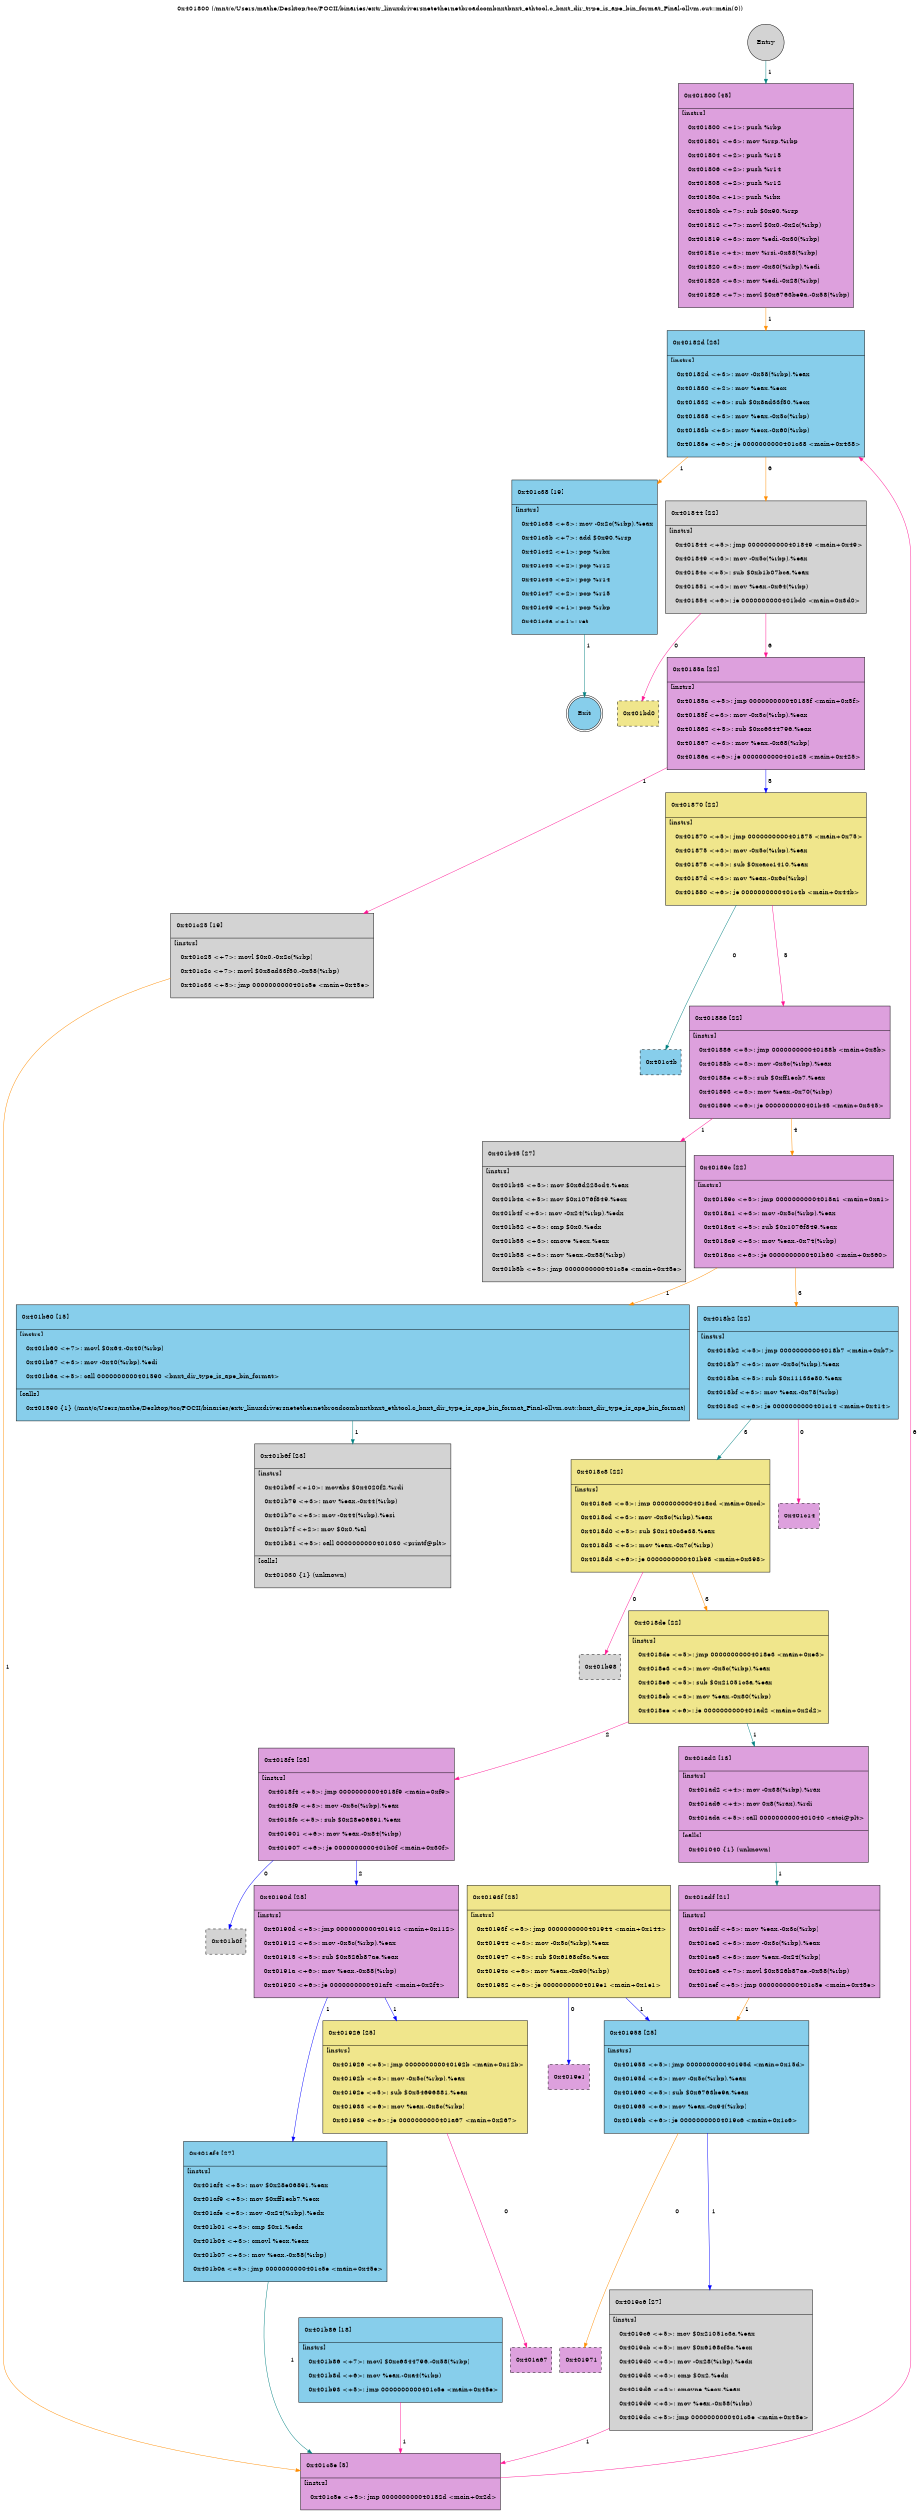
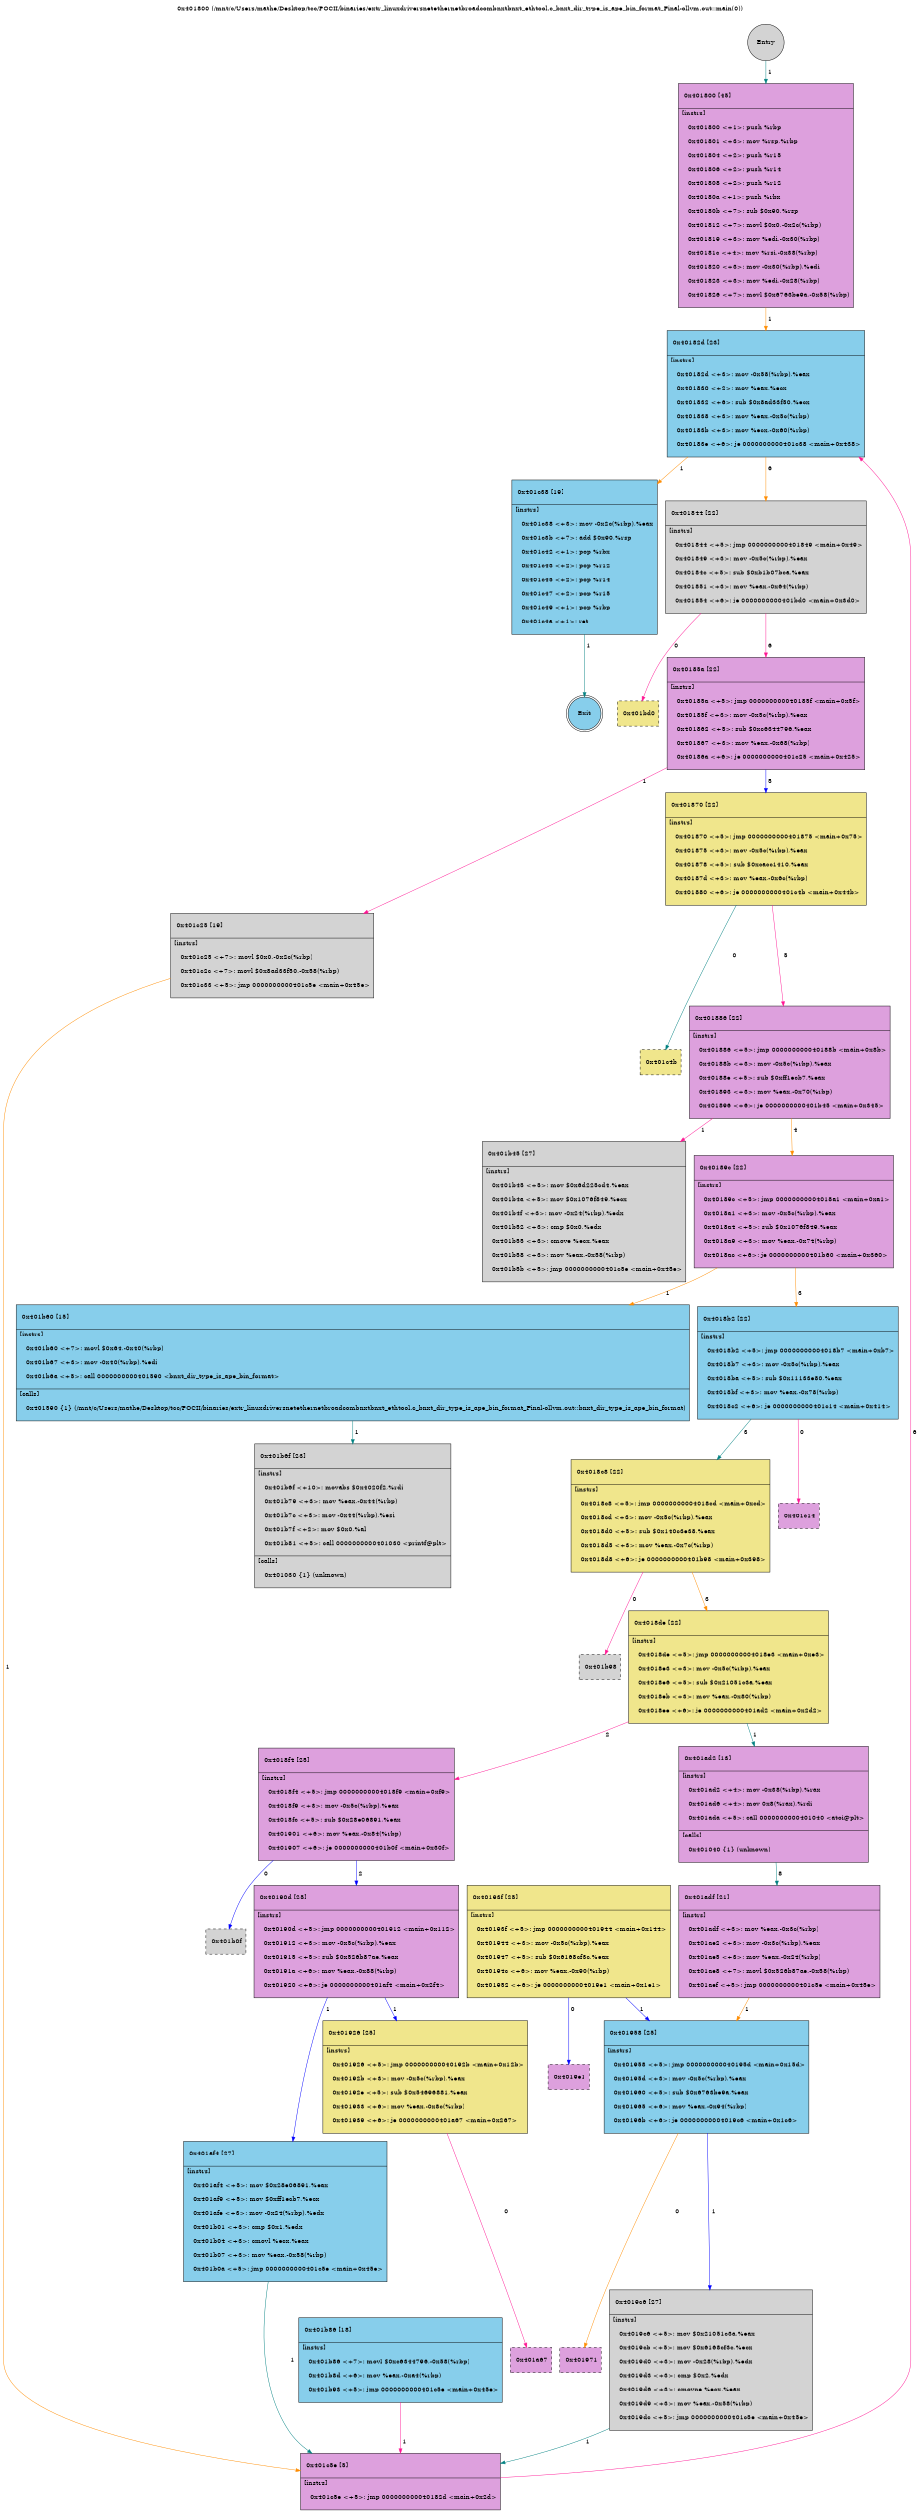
(661, 1062) -> (661, 1062)
(779, 1874) -> (779, 1874)
(558, 2448) -> (558, 2448)
